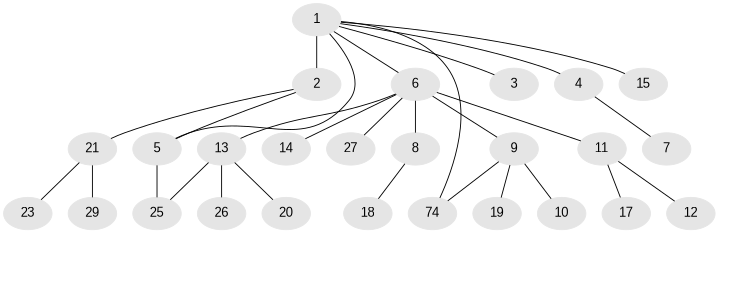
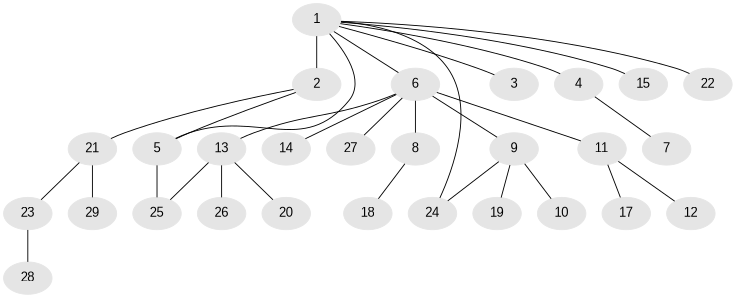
none -> (708, 84)
(432, 214) -> (432, 214)
none -> (28, 278)
